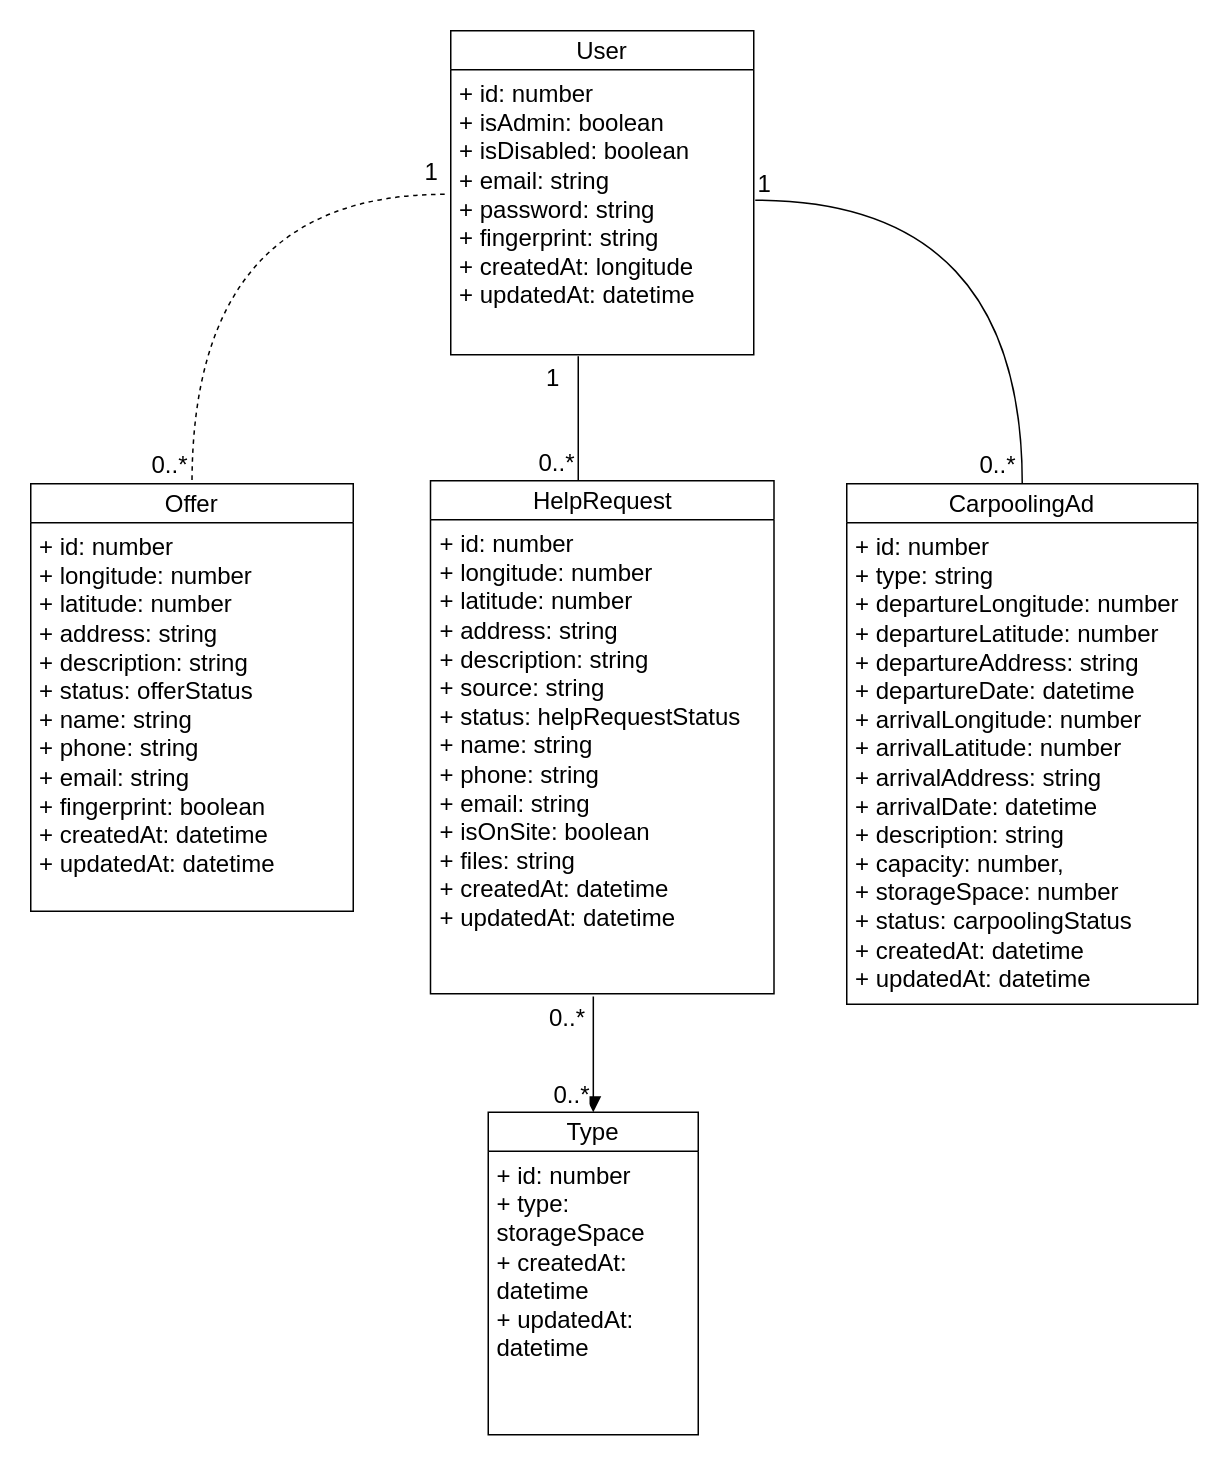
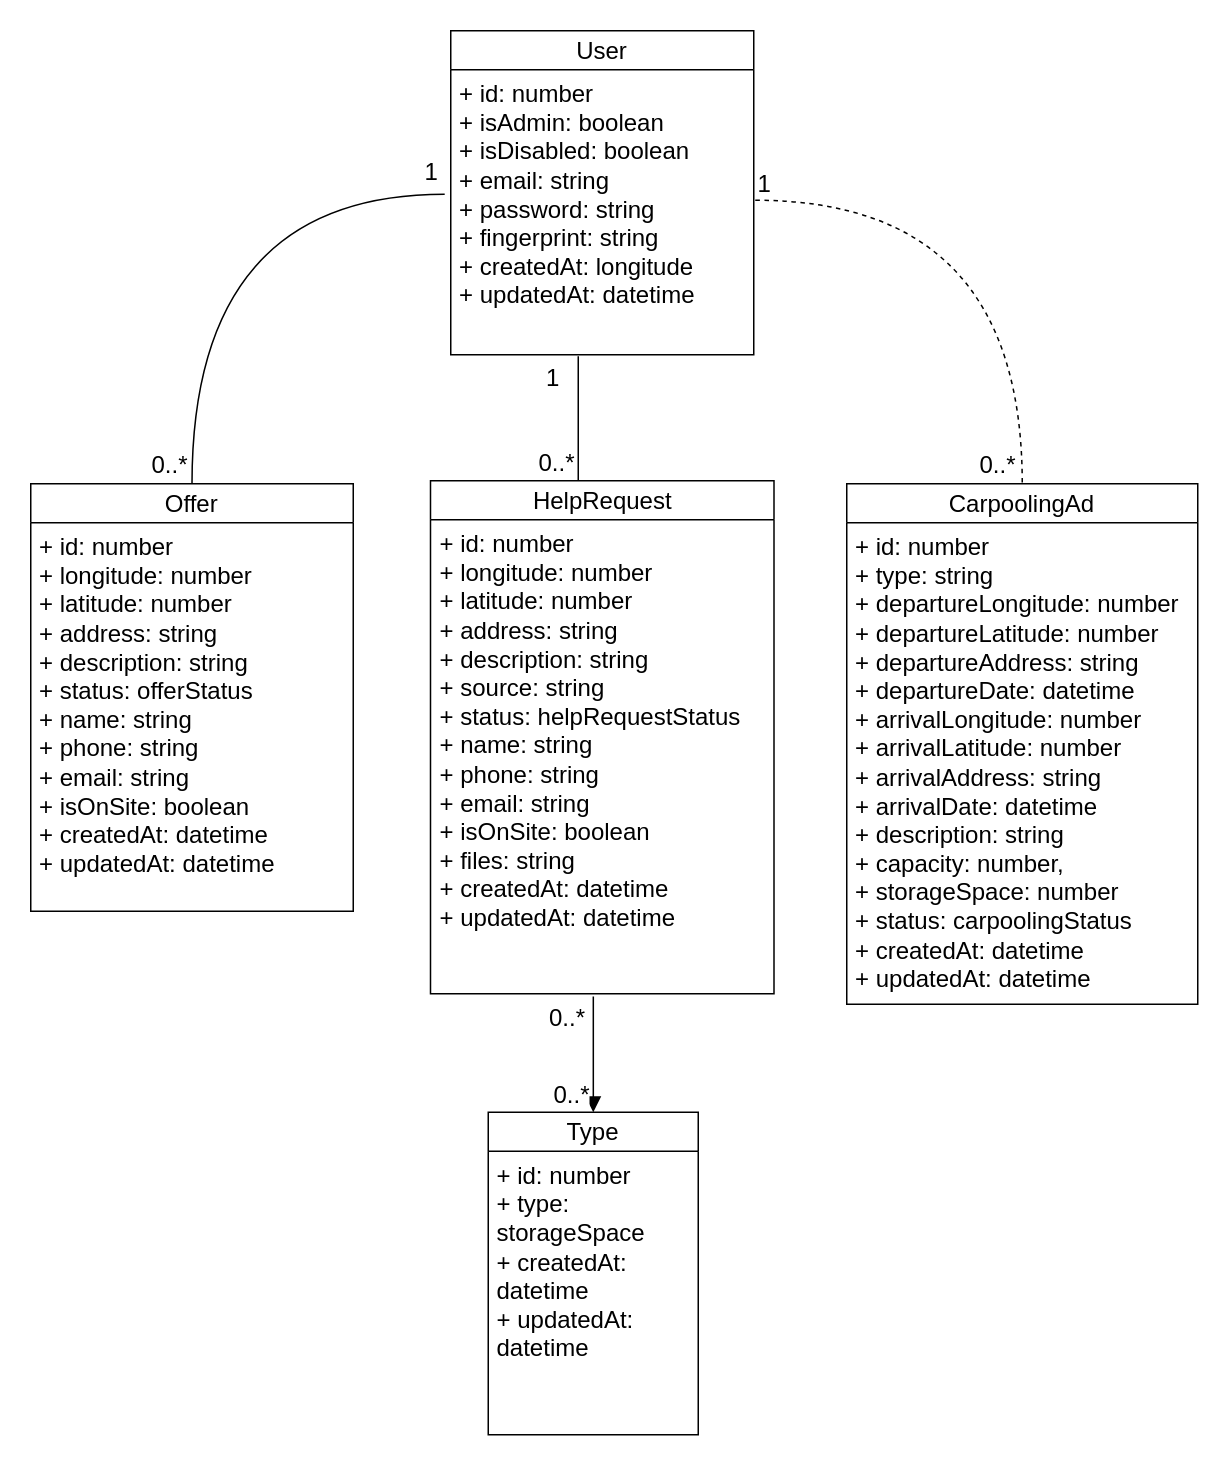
(958, 274) -> (958, 274)
(249, 276) -> (249, 276)
(172, 706) -> (172, 706)
